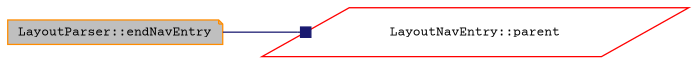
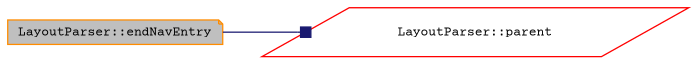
(475, 32) -> (475, 32)
